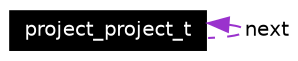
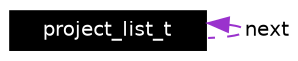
(108, 31) -> (108, 31)
